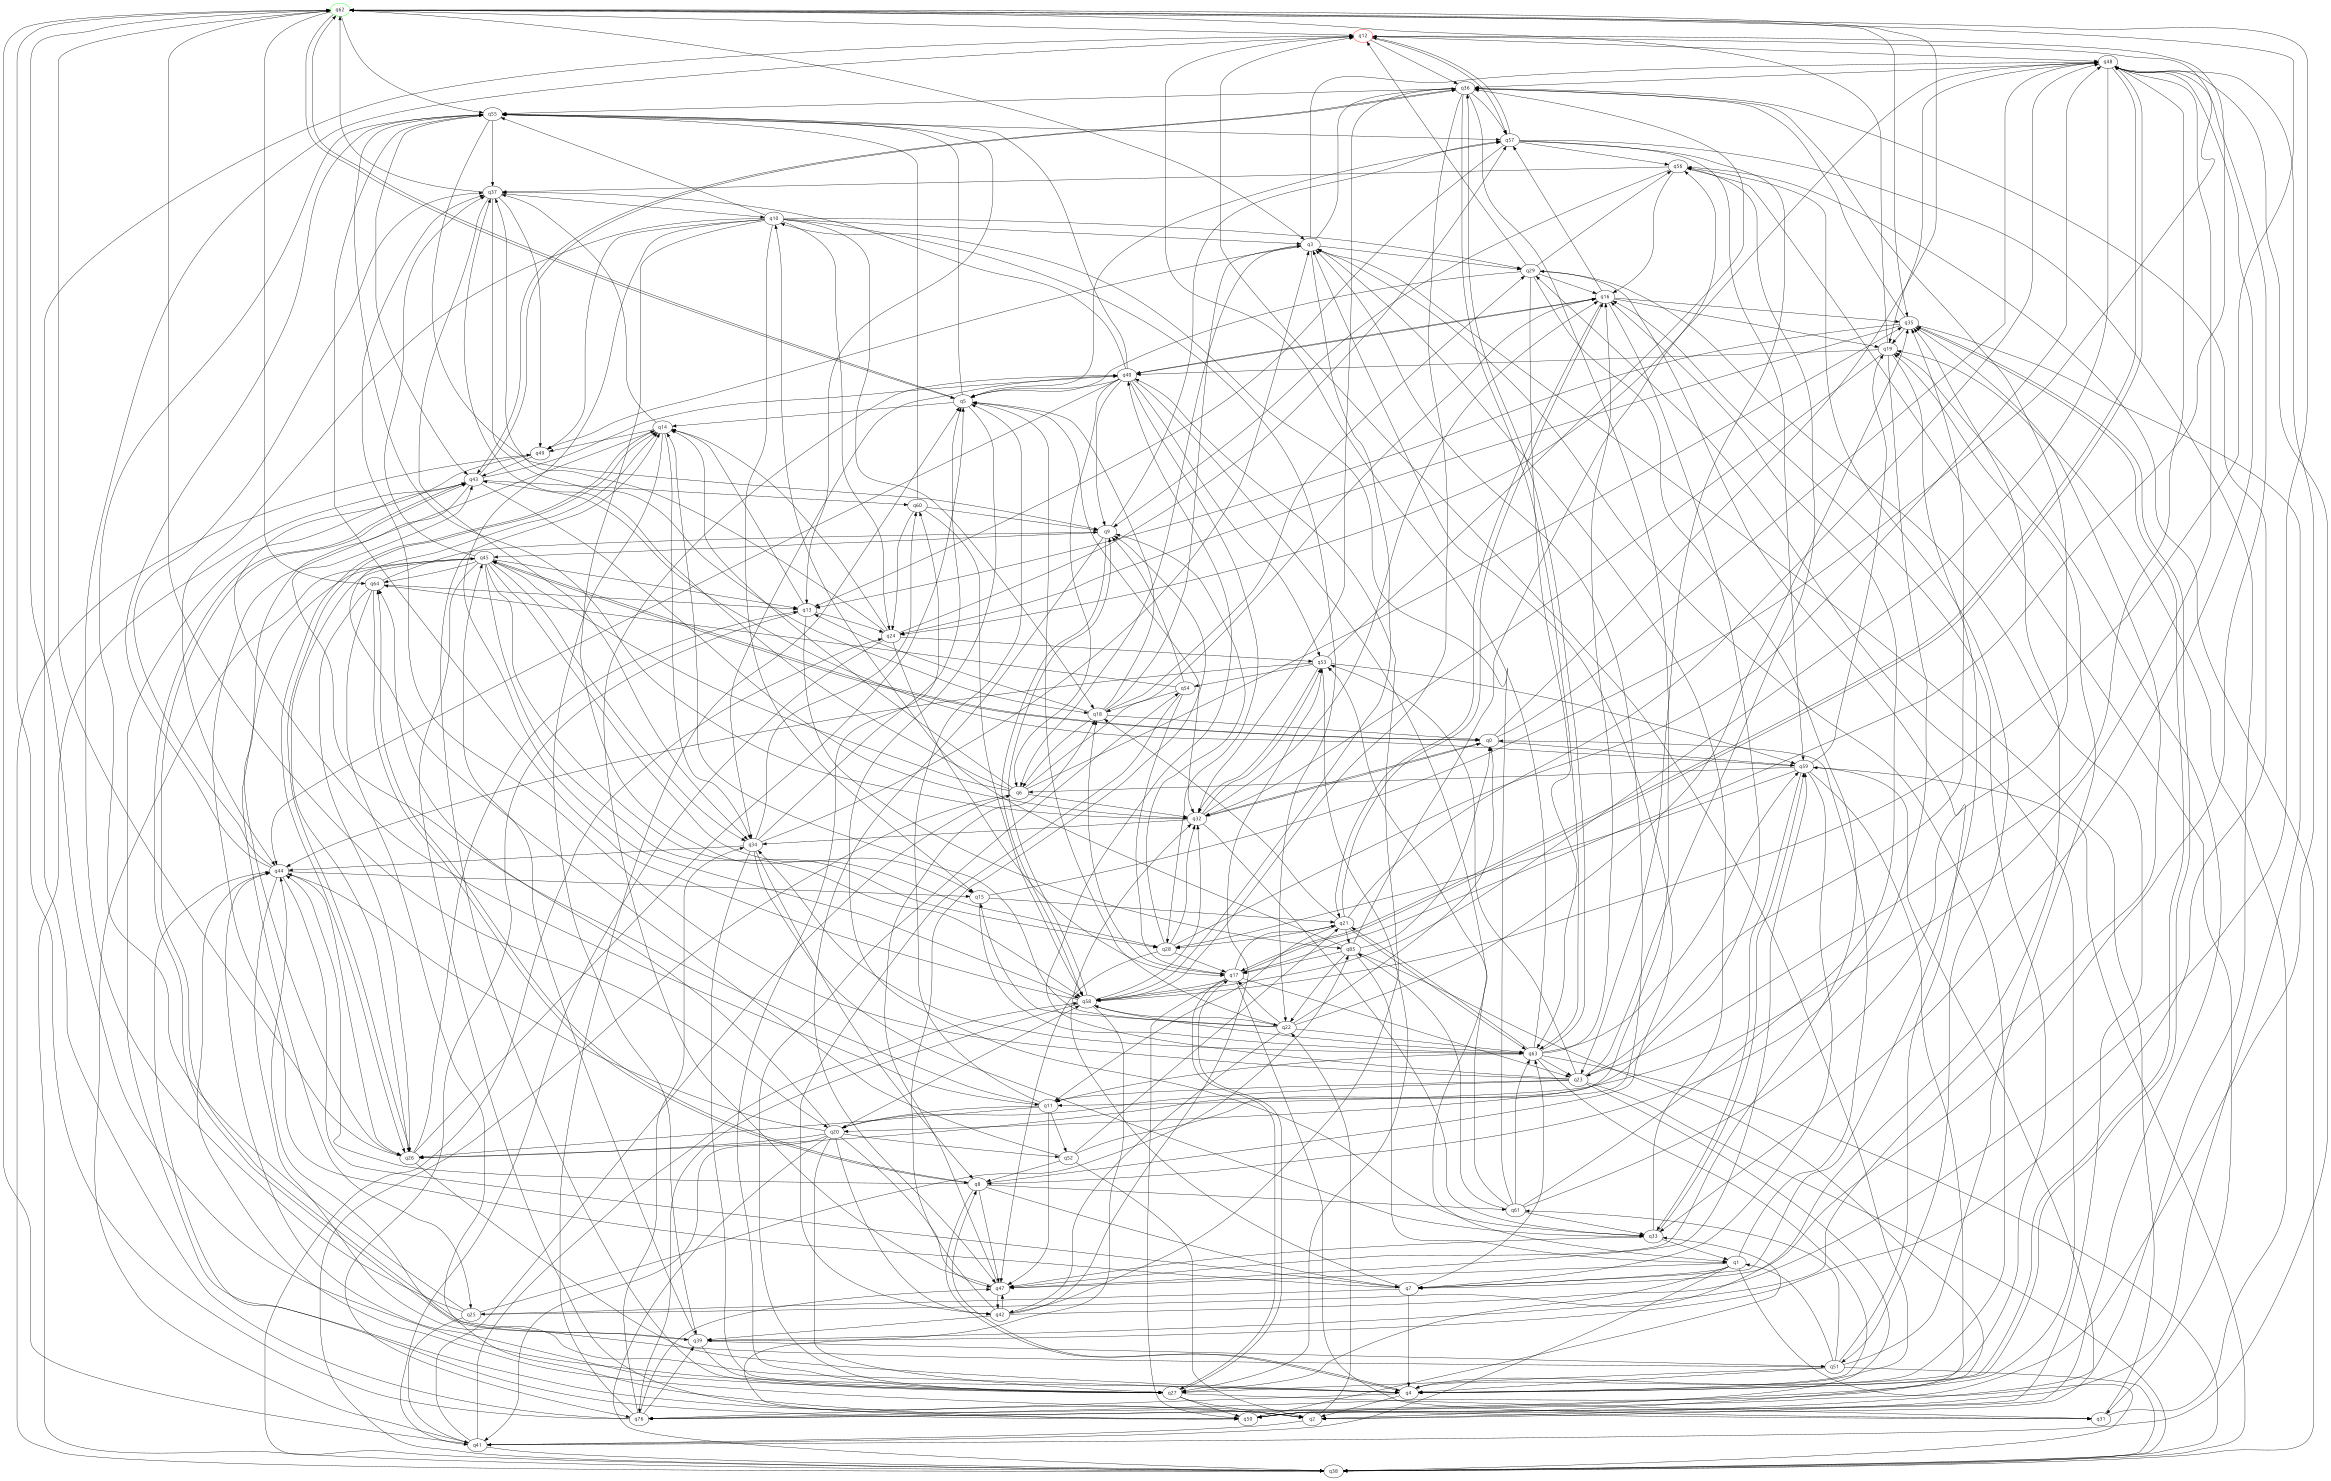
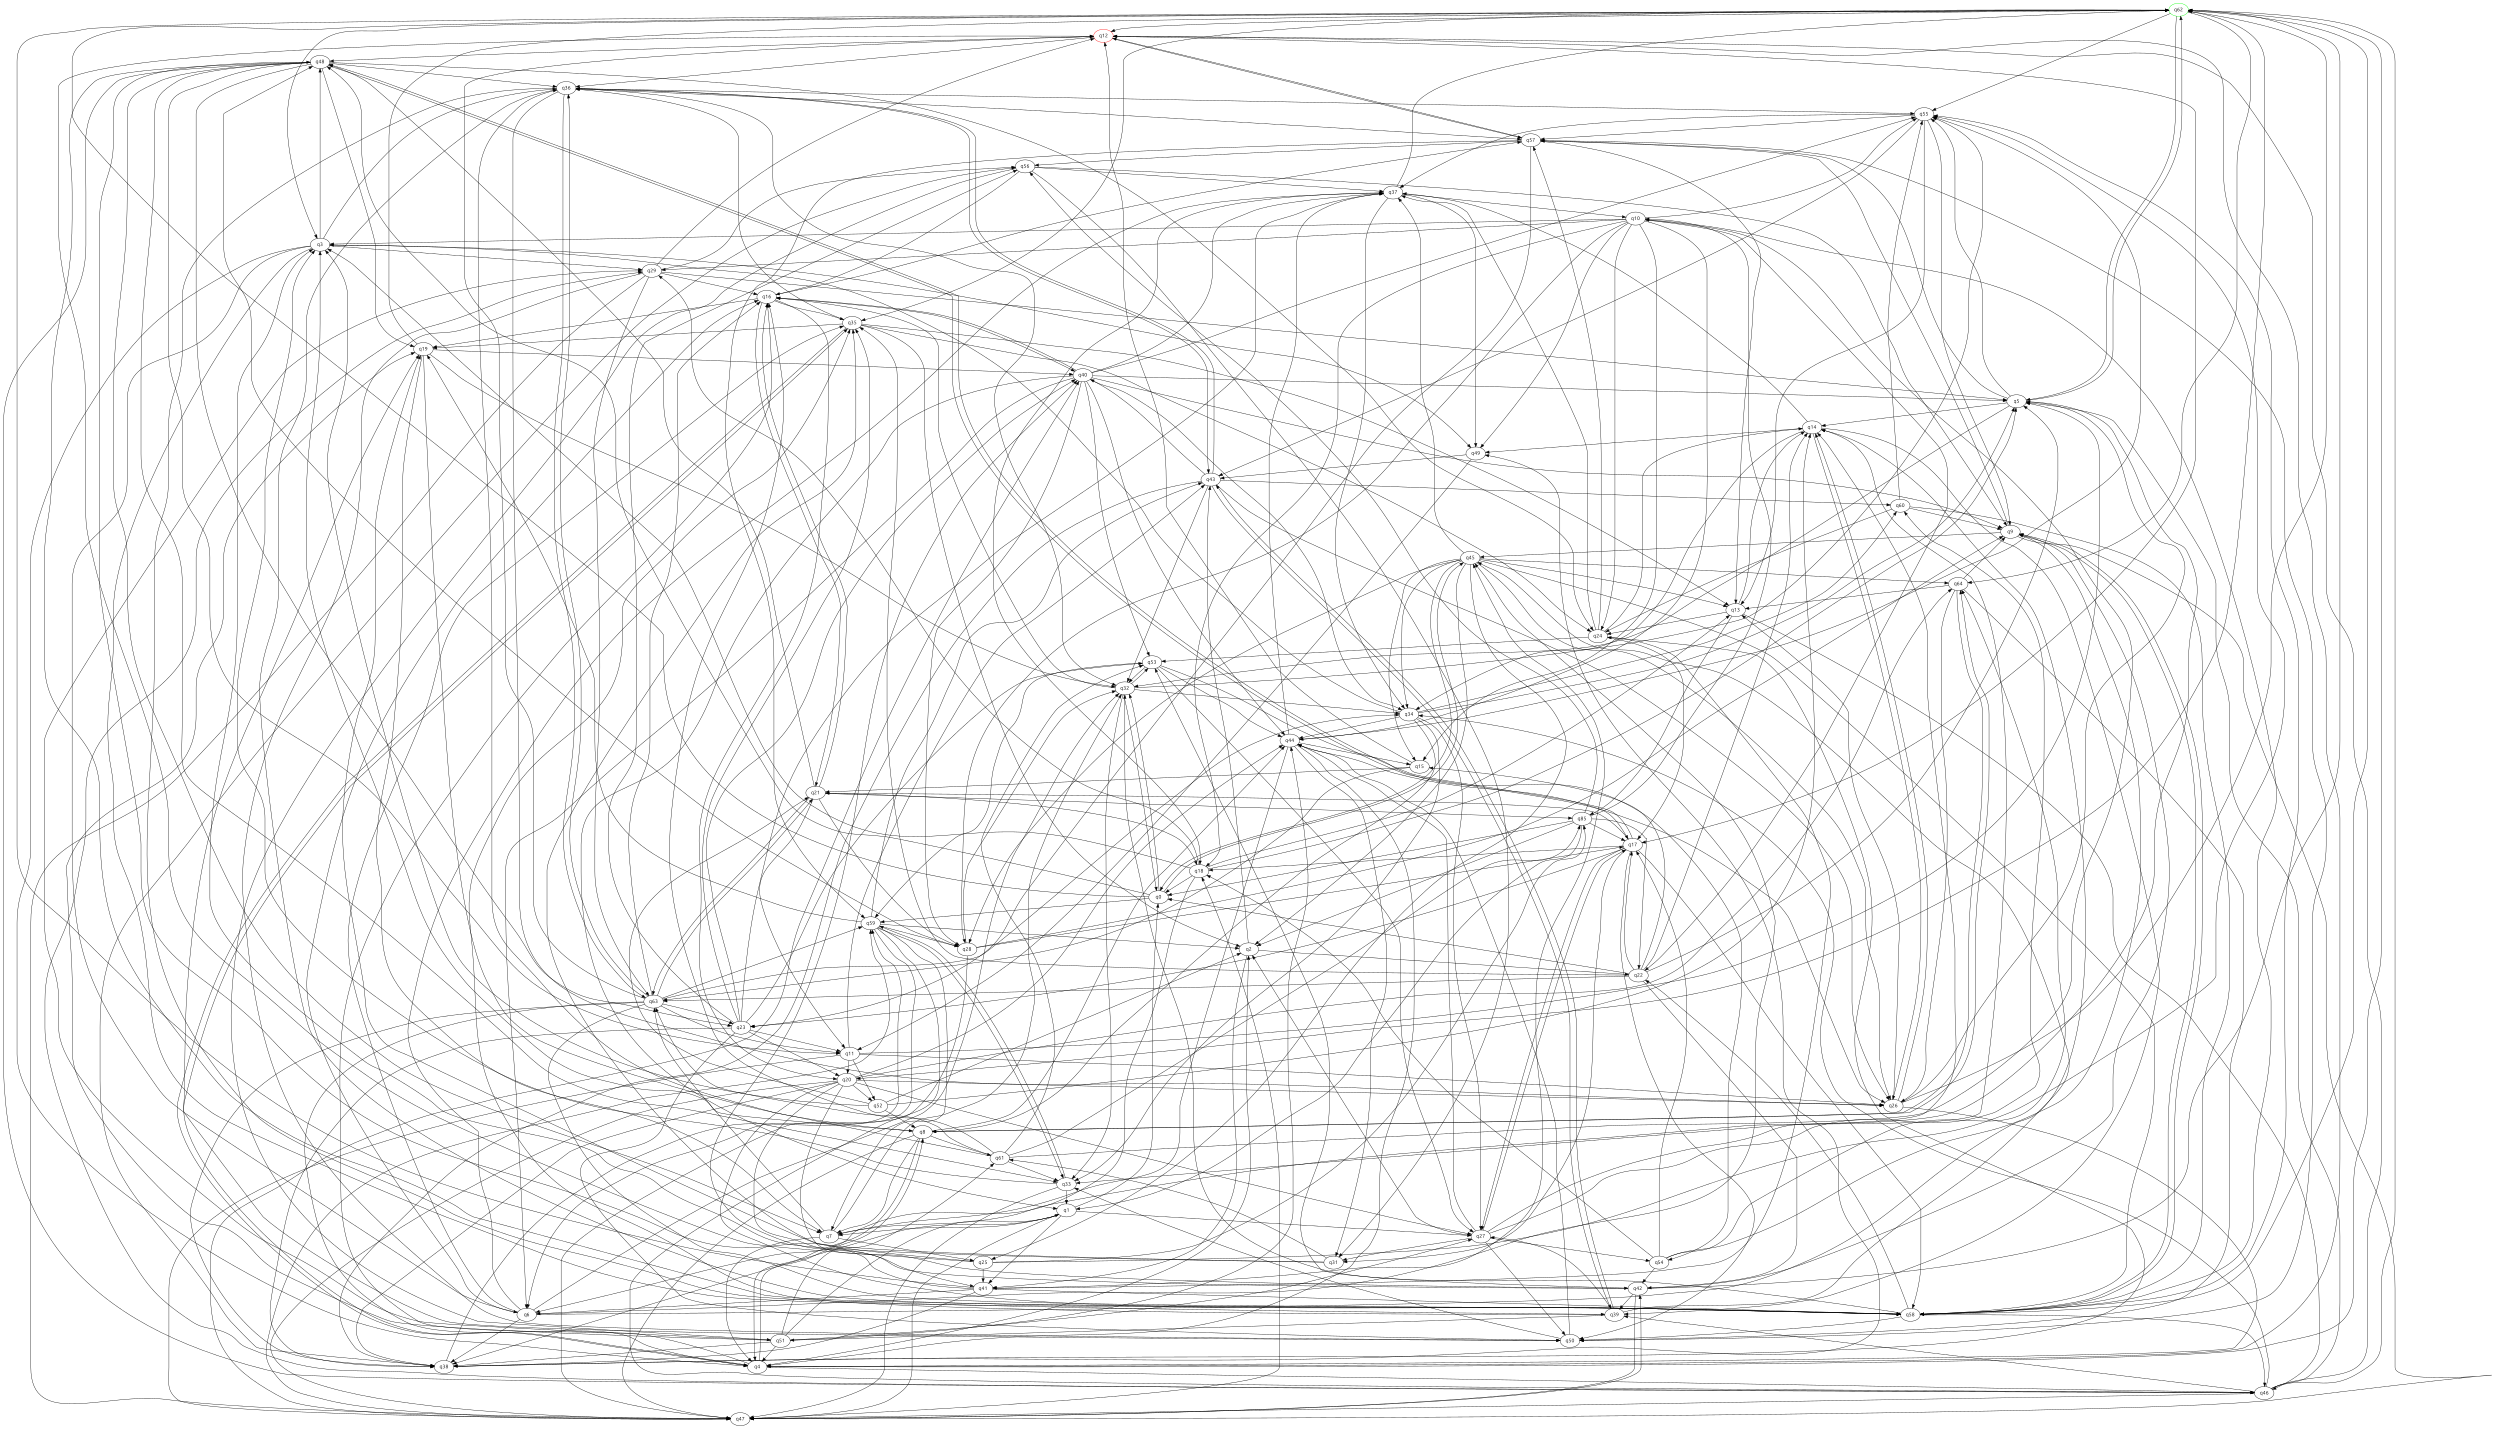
(1667, 334) -> none
none -> (1175, 1192)
(639, 1419) -> (2264, 1393)
